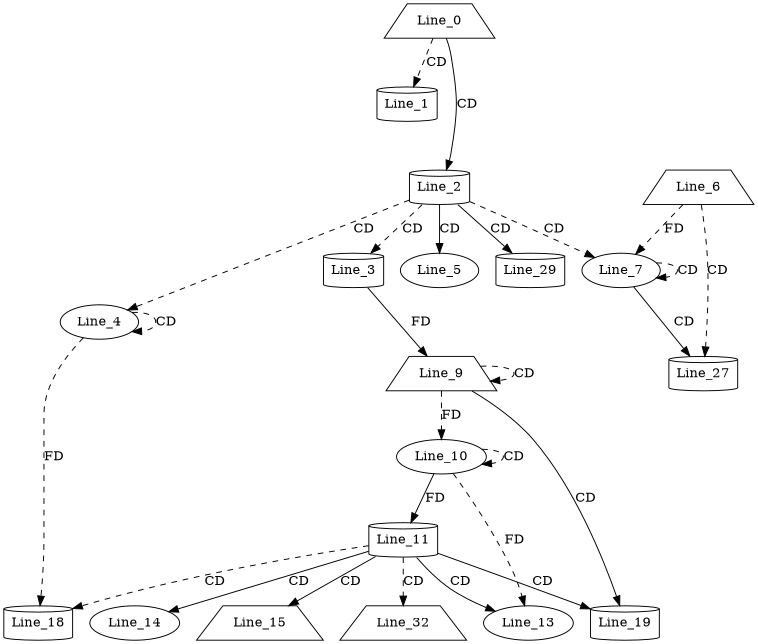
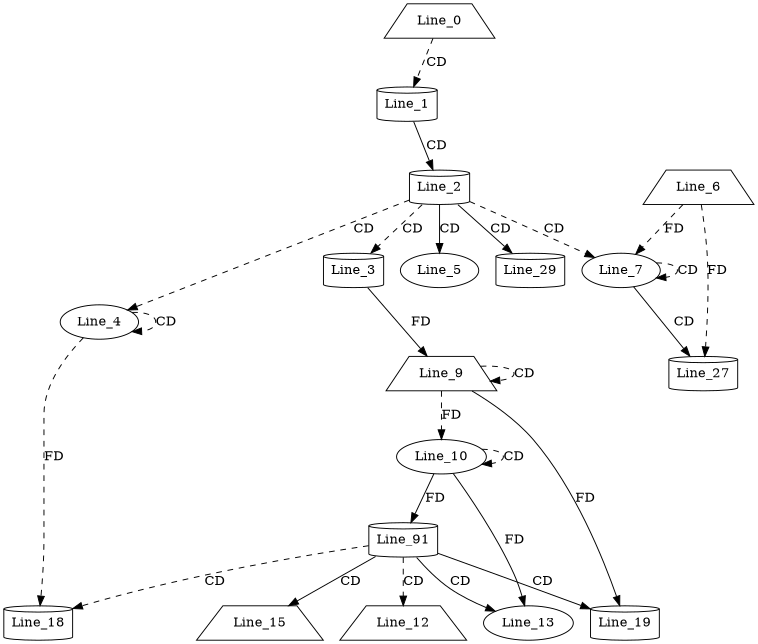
(456, 99) -> (421, 141)
(718, 270) -> (718, 270)
(586, 498) -> (586, 498)
(492, 533) -> (492, 533)
(403, 540) -> (403, 540)
(135, 623) -> none
(403, 623) -> (403, 623)
